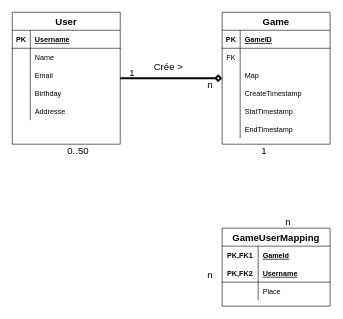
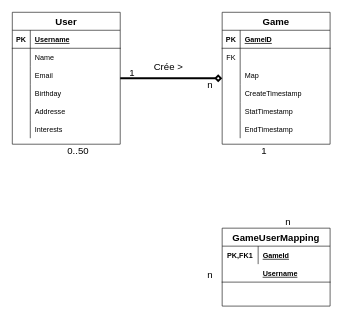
none -> (75, 129)
(240, 273) -> none
(294, 291) -> none
